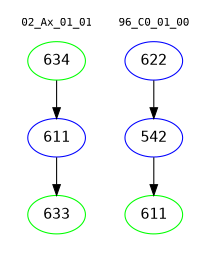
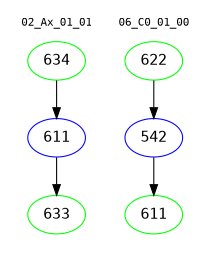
(154, 23) -> (154, 23)
(154, 61) -> (154, 61)
